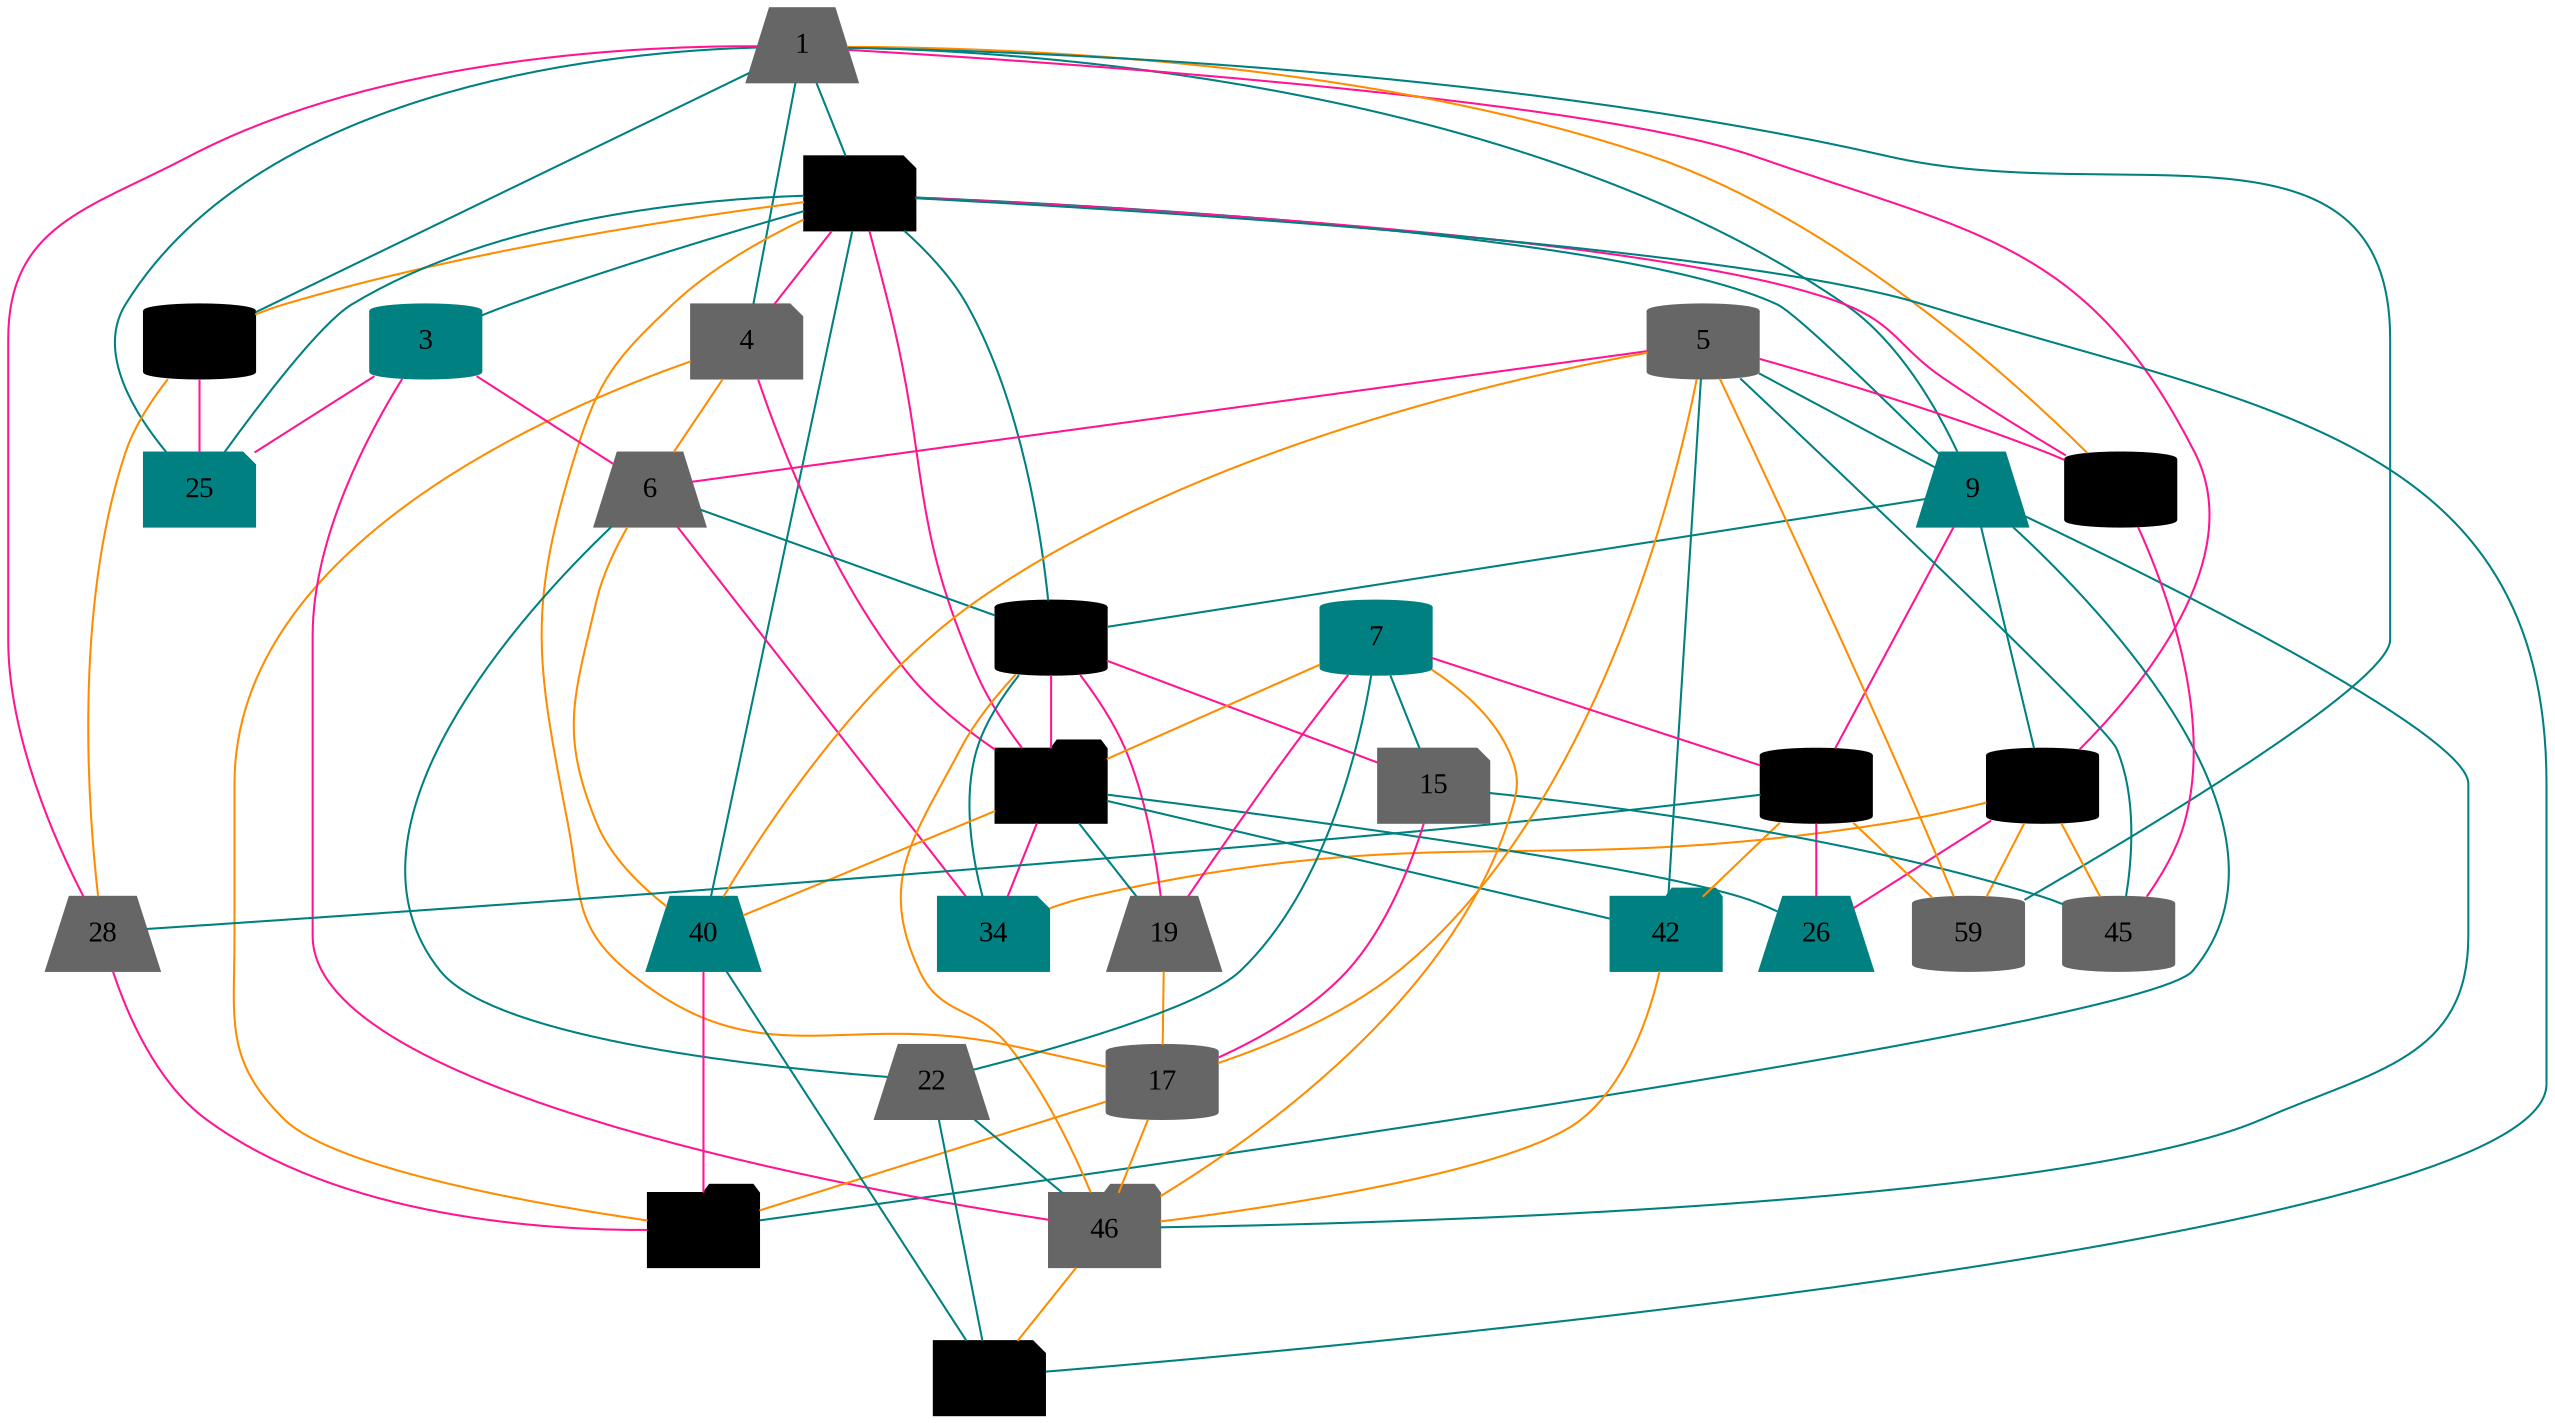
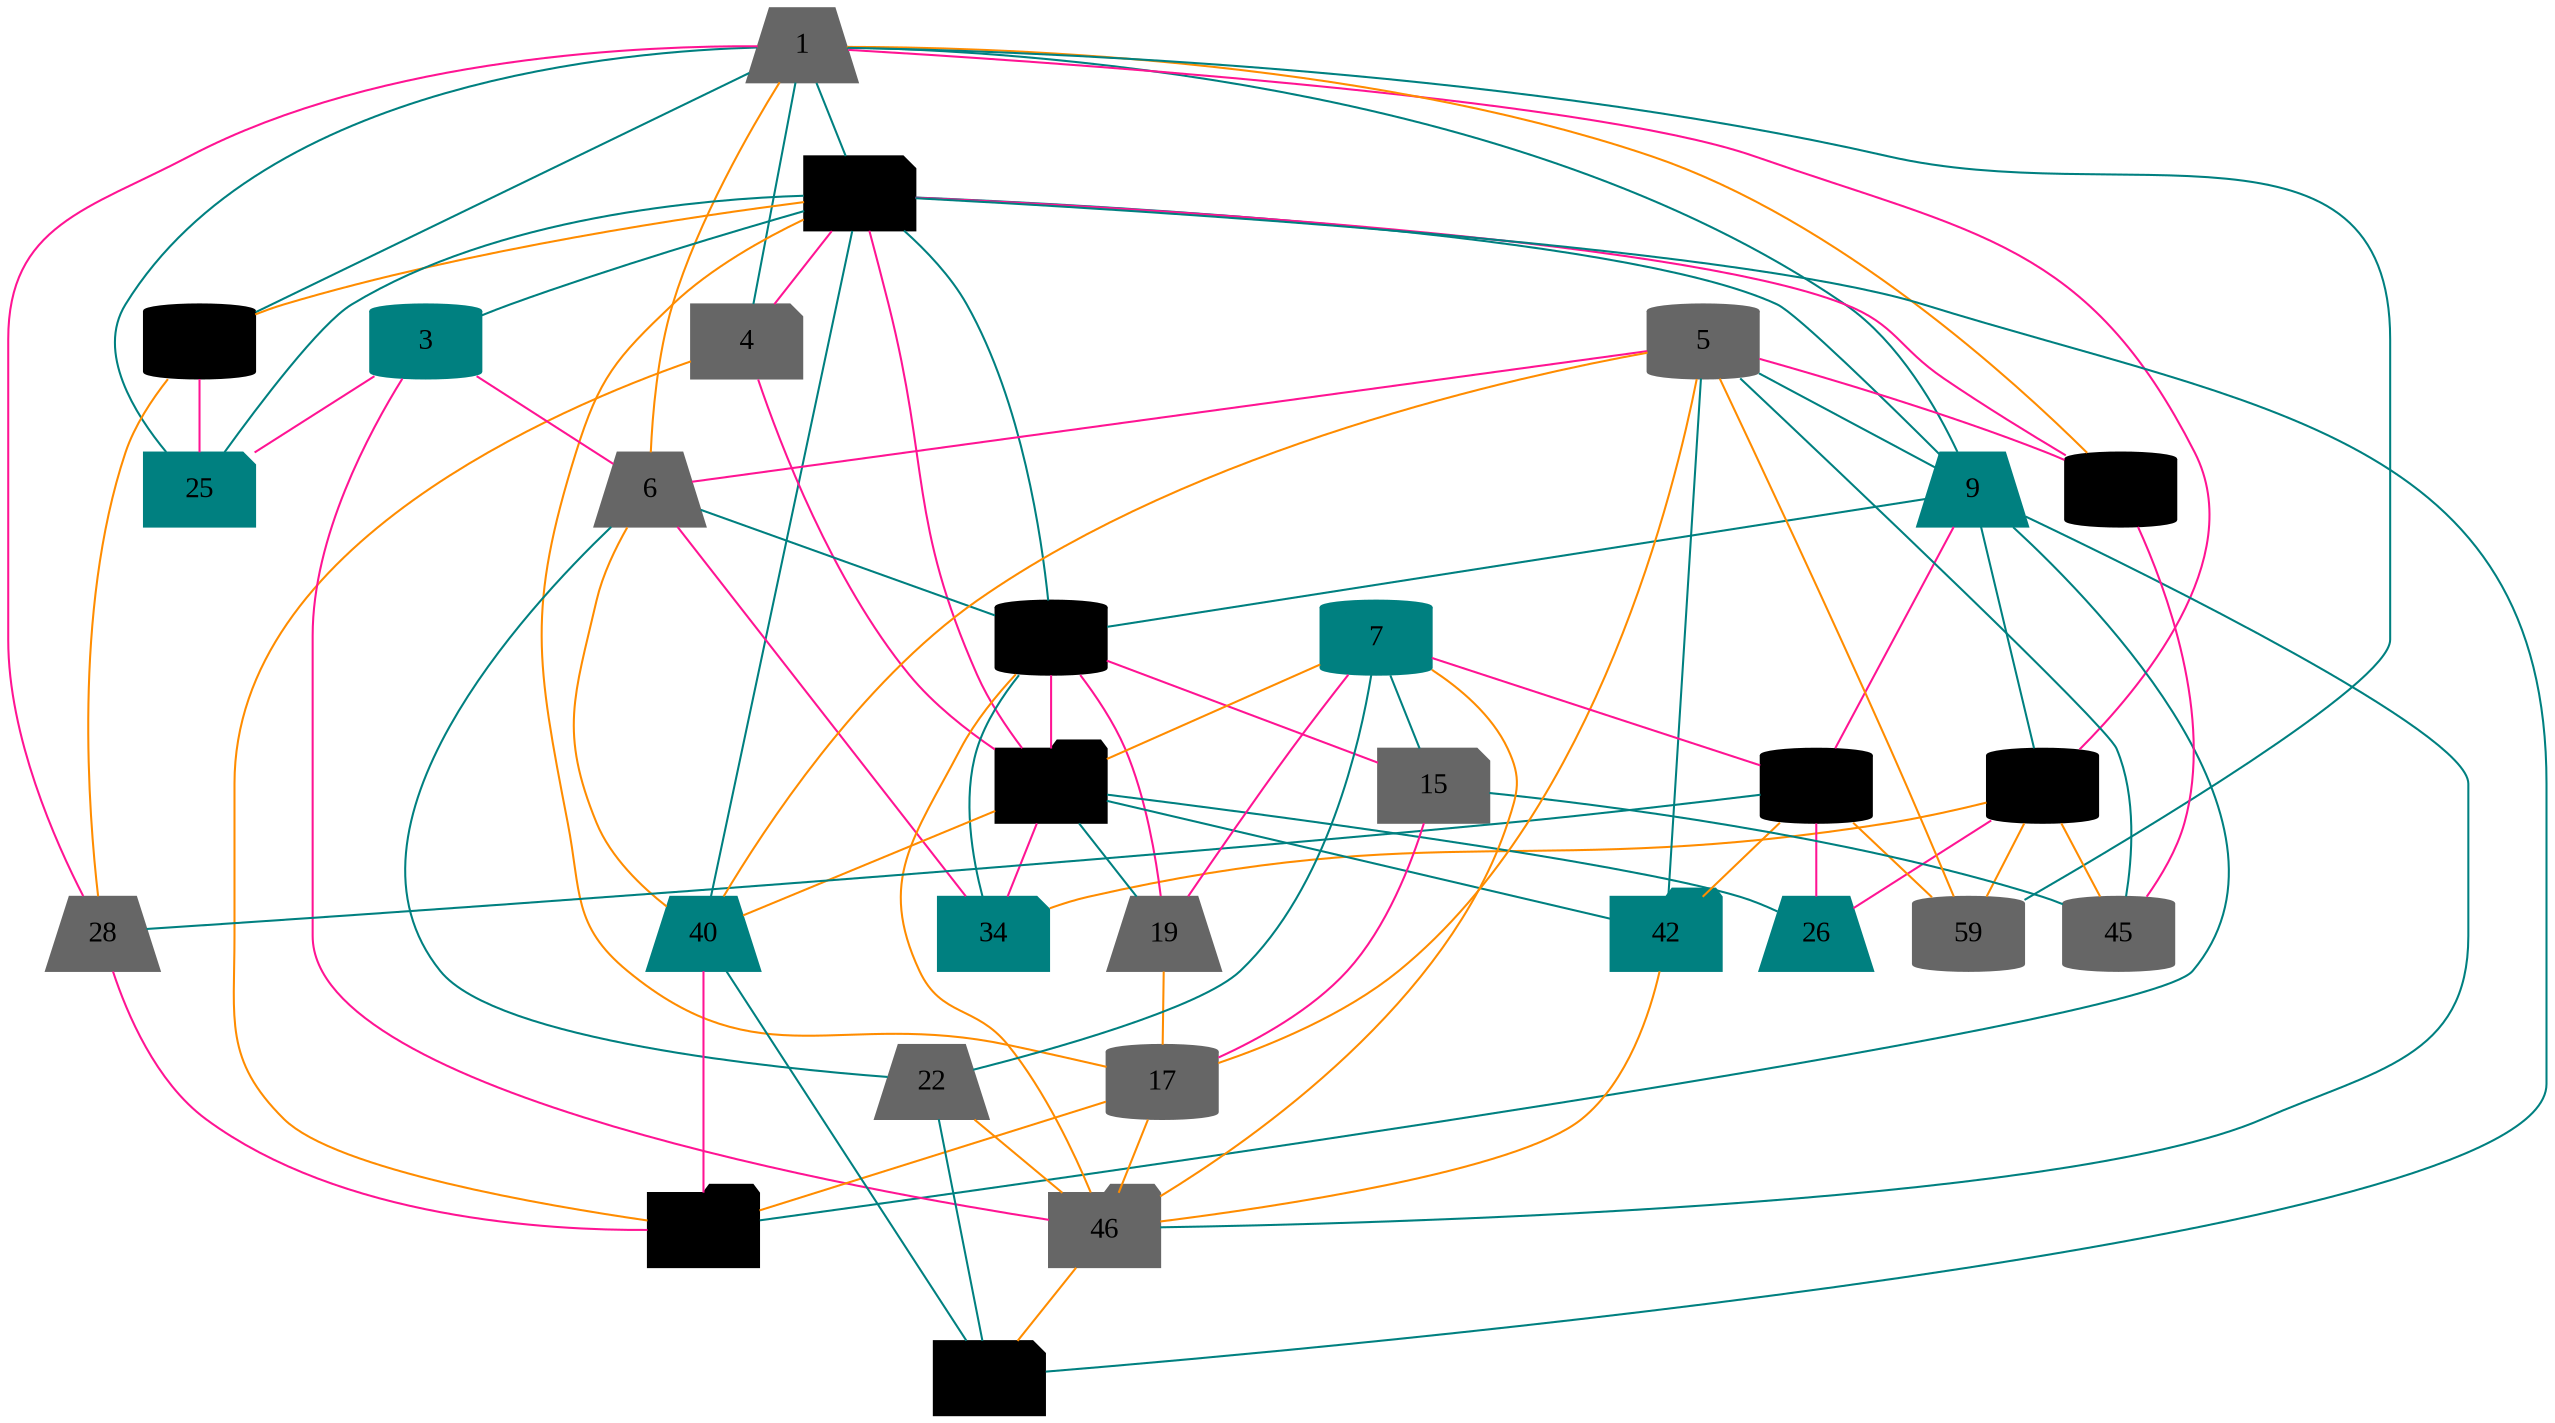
(698, 416) -> (689, 259)
(1018, 1156) -> (1018, 1156)
